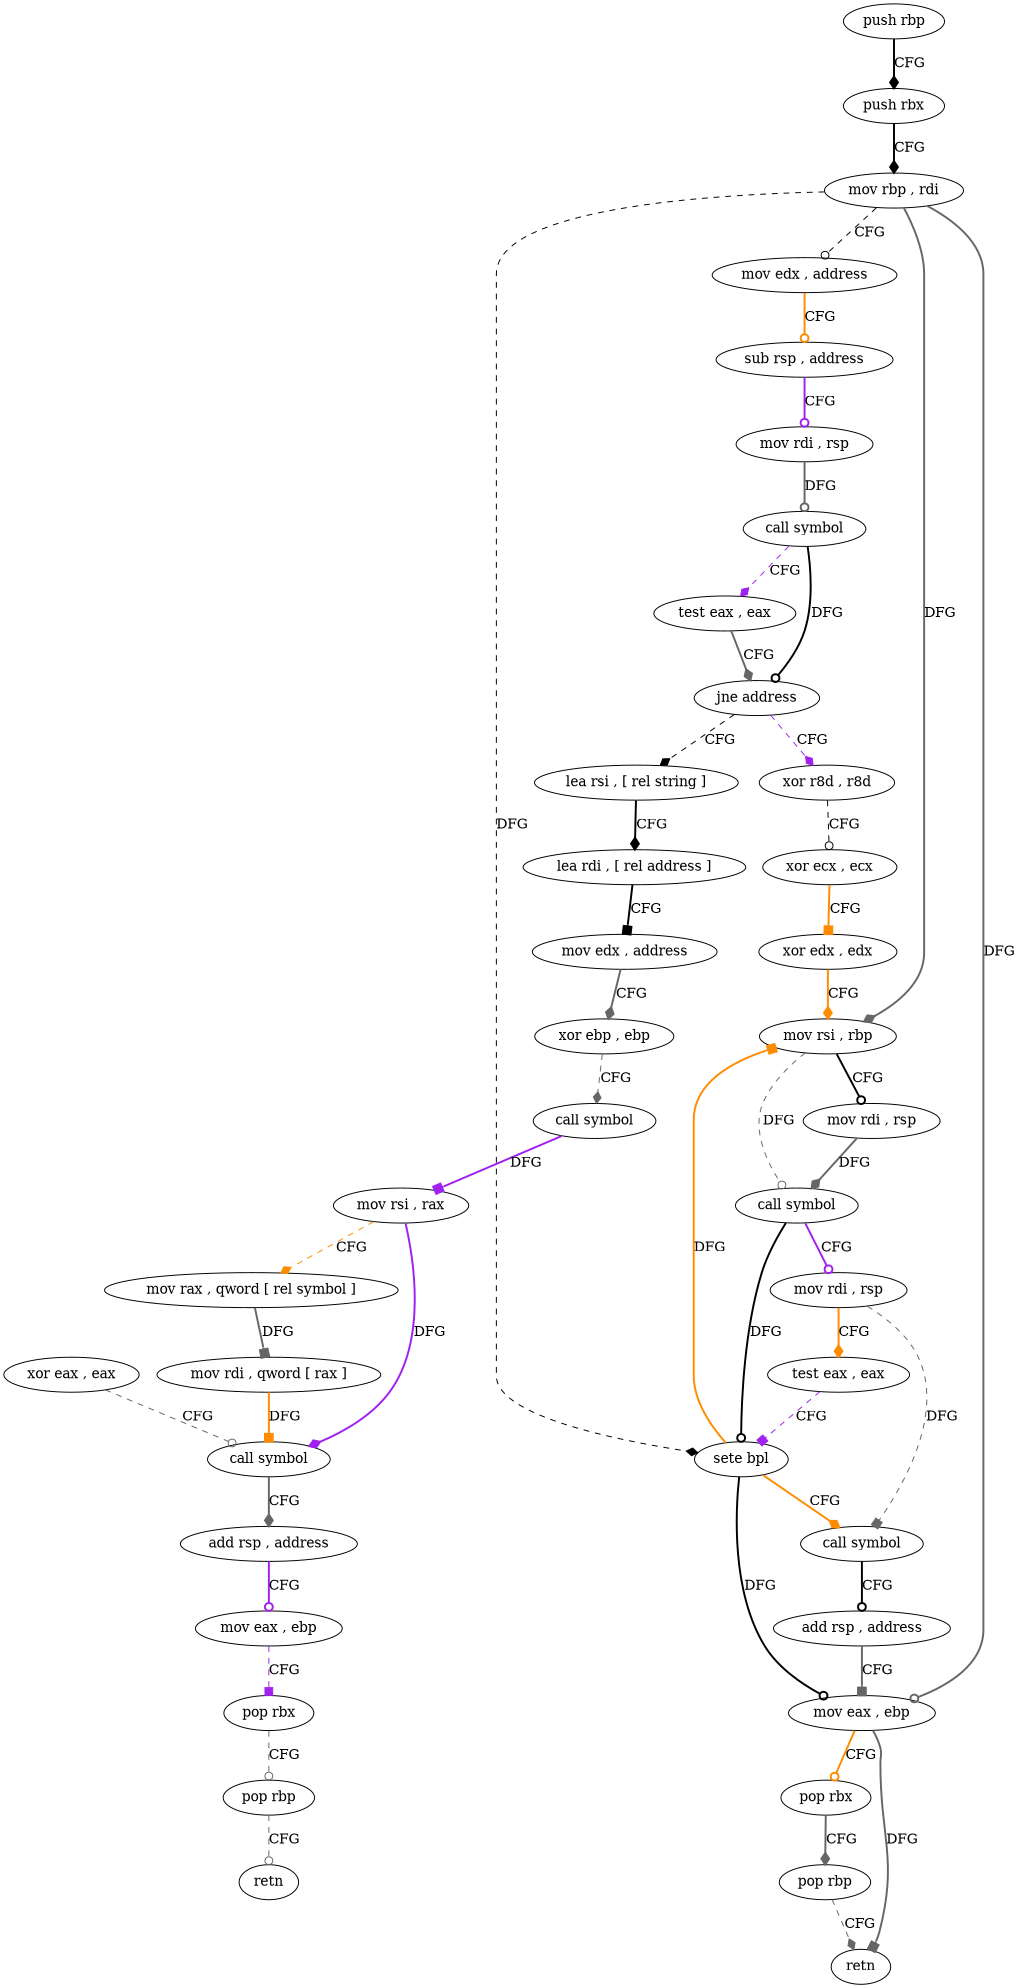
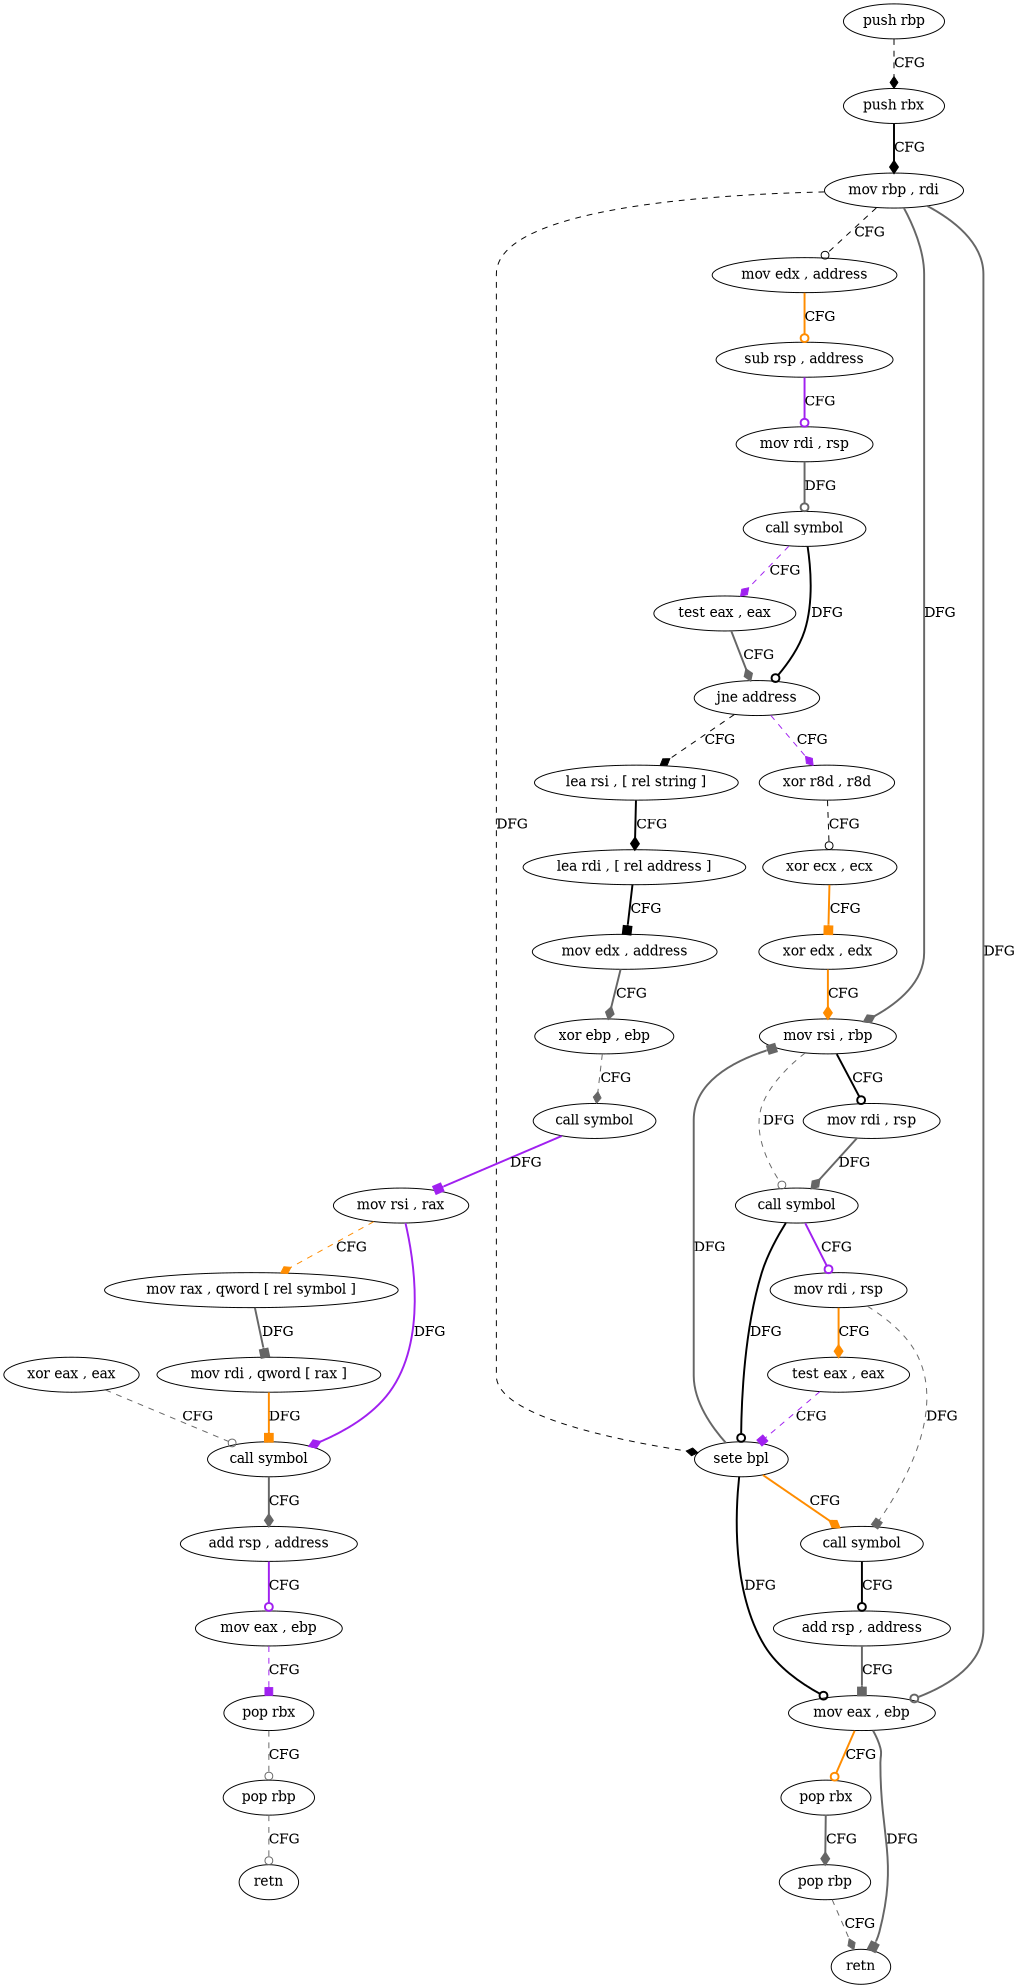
(894, 58) -> (894, 58)
(694, 1232) -> (694, 1232)
